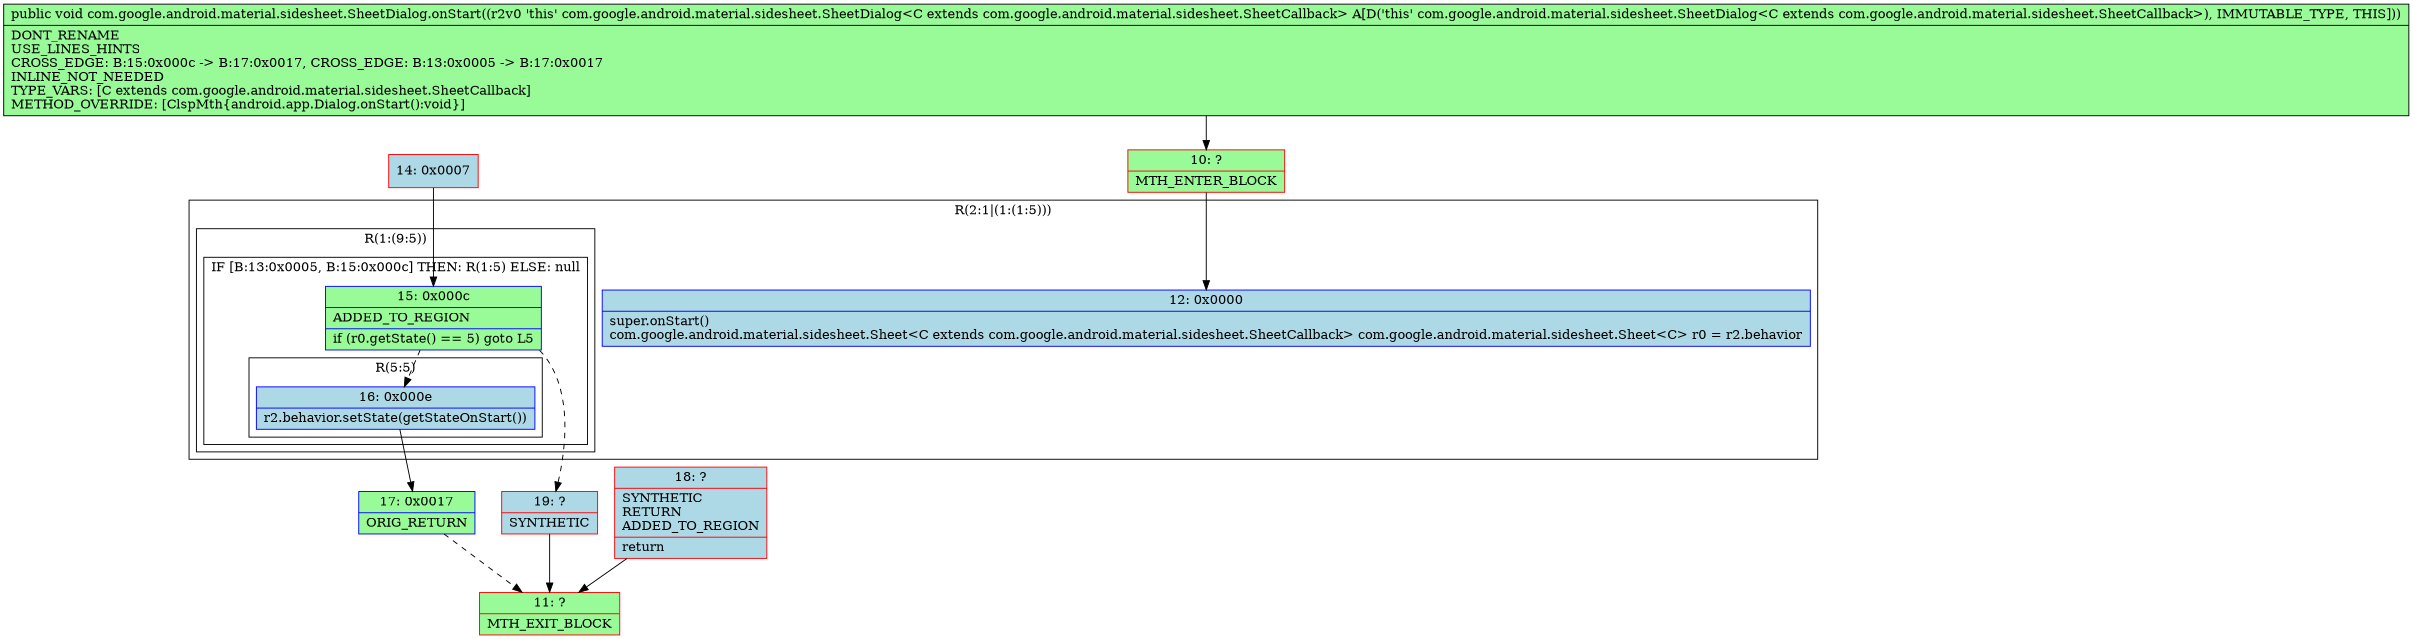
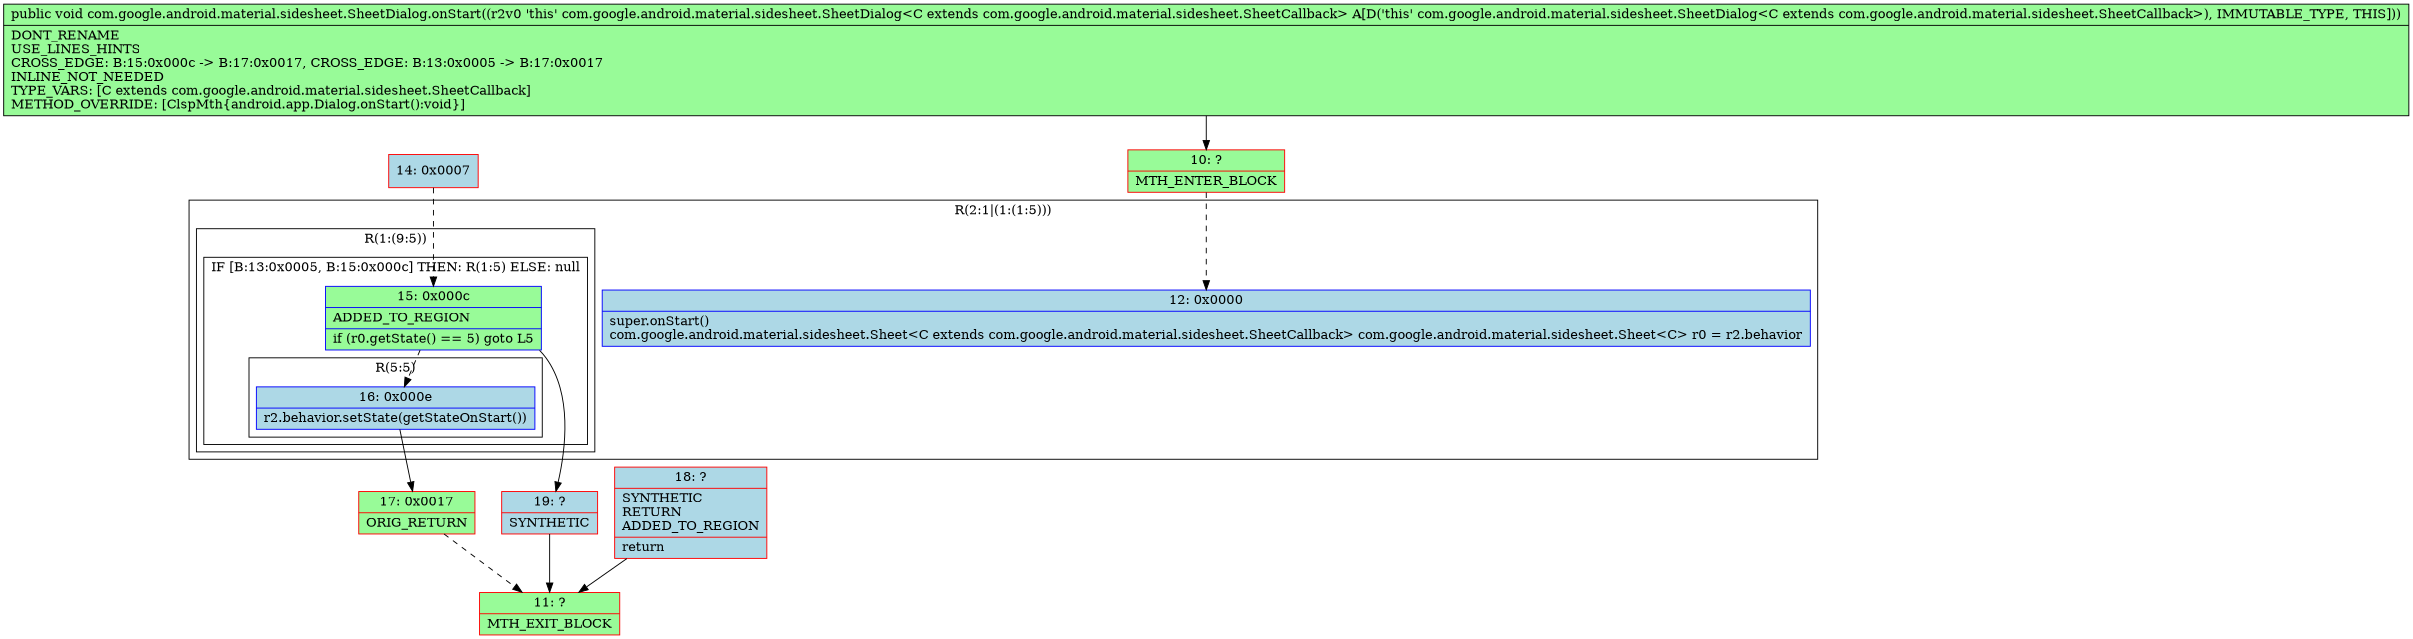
(433, 235) -> (433, 235)
(1206, 236) -> (1206, 236)
(564, 413) -> (564, 413)
(417, 513) -> (417, 513)
